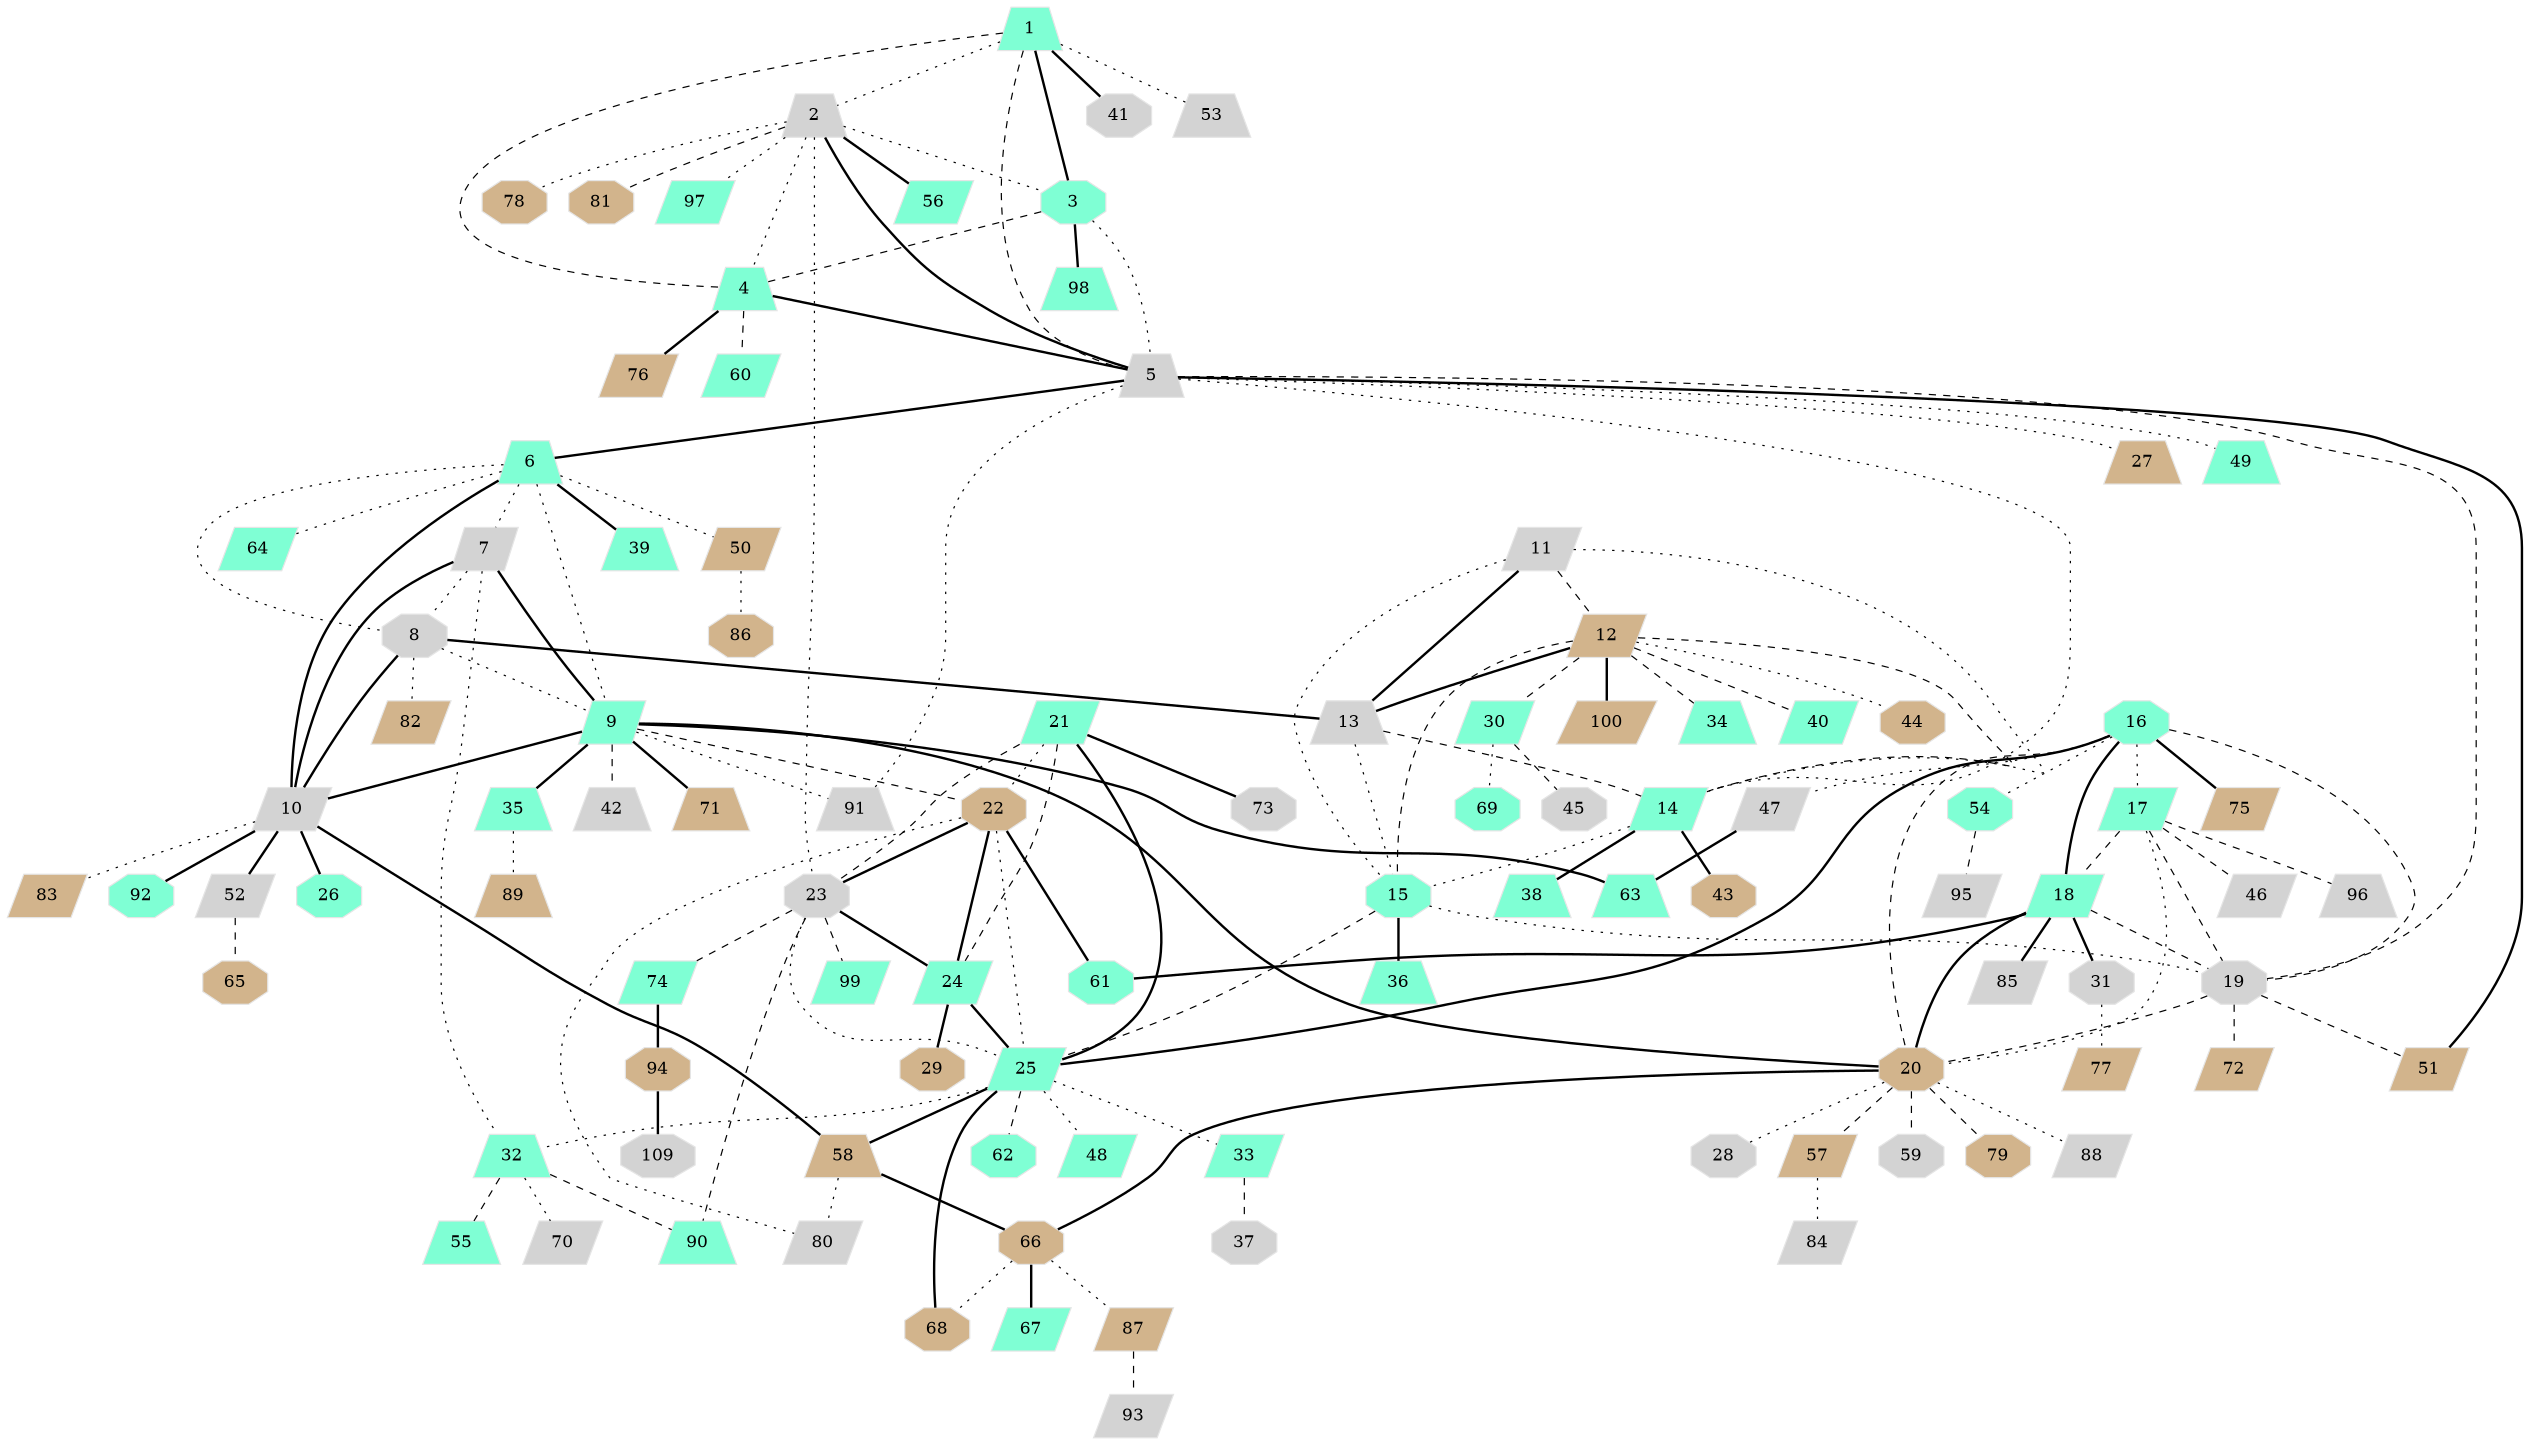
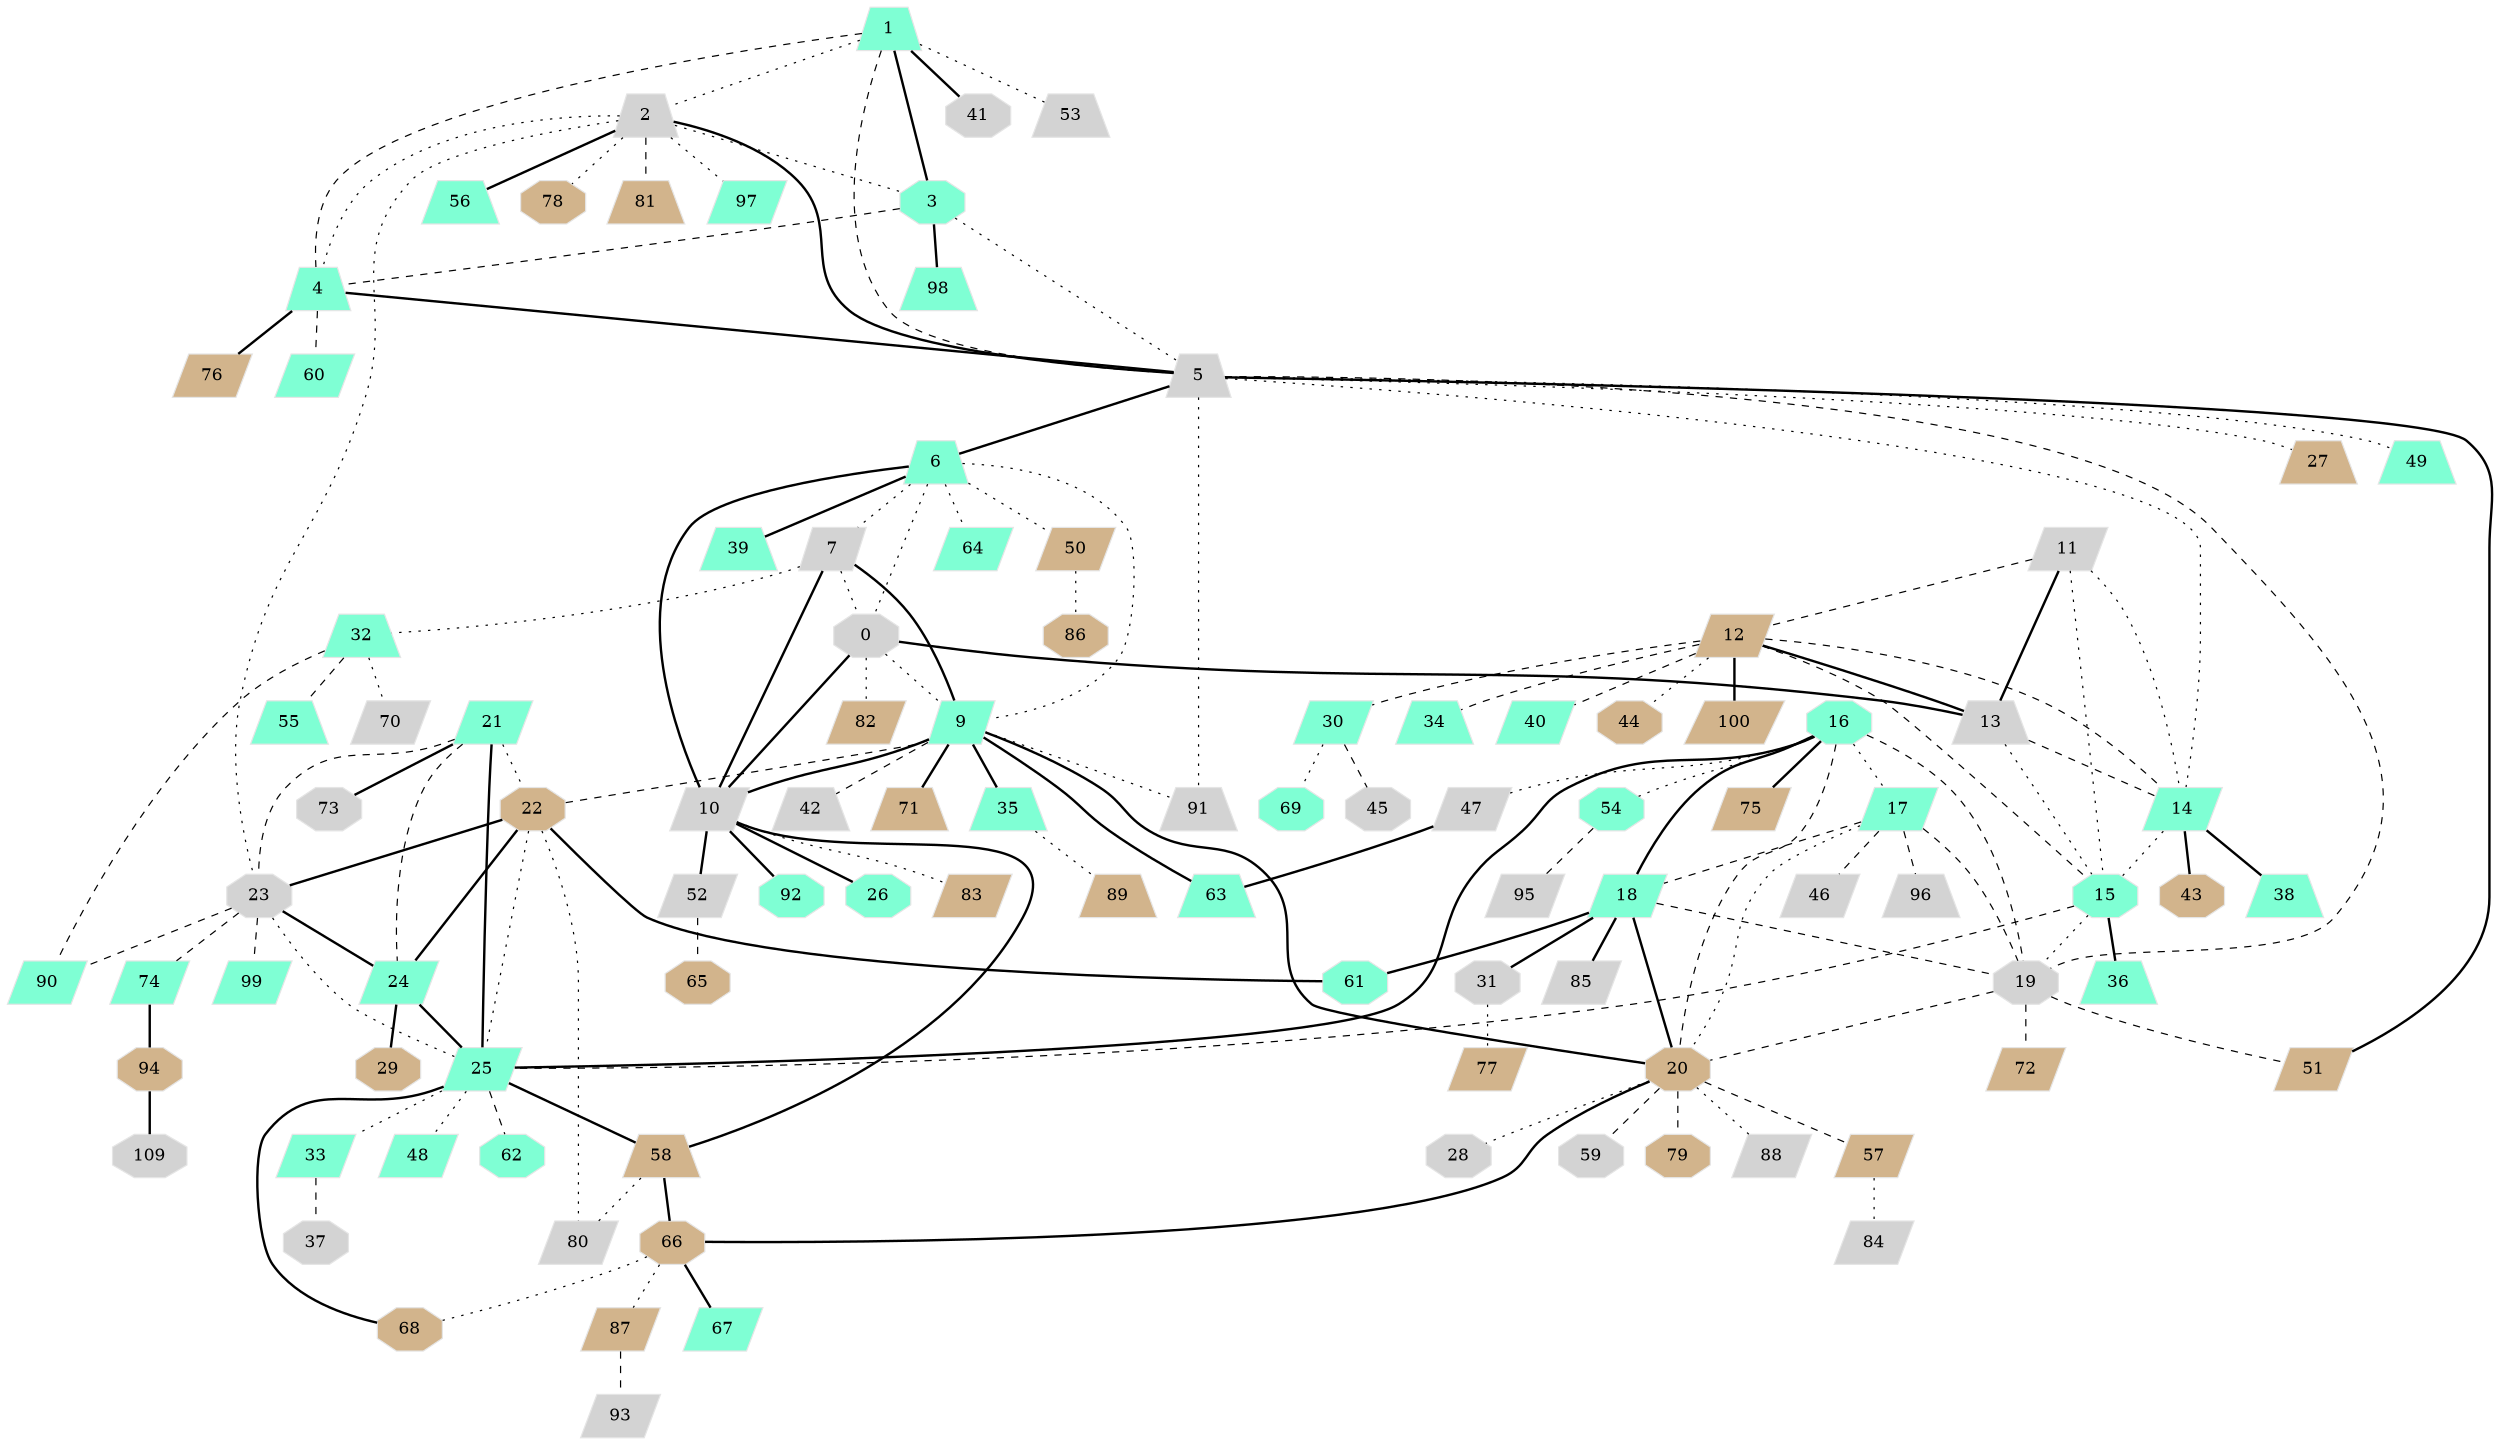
(601, 202) -> (646, 202)
(934, 202) -> (460, 202)
(415, 636) -> (866, 636)
(764, 1119) -> none
(698, 1243) -> (47, 983)
